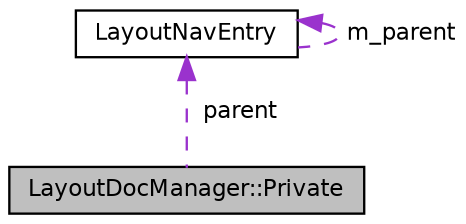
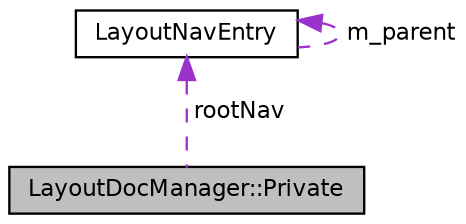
(237, 112) -> (237, 112)
